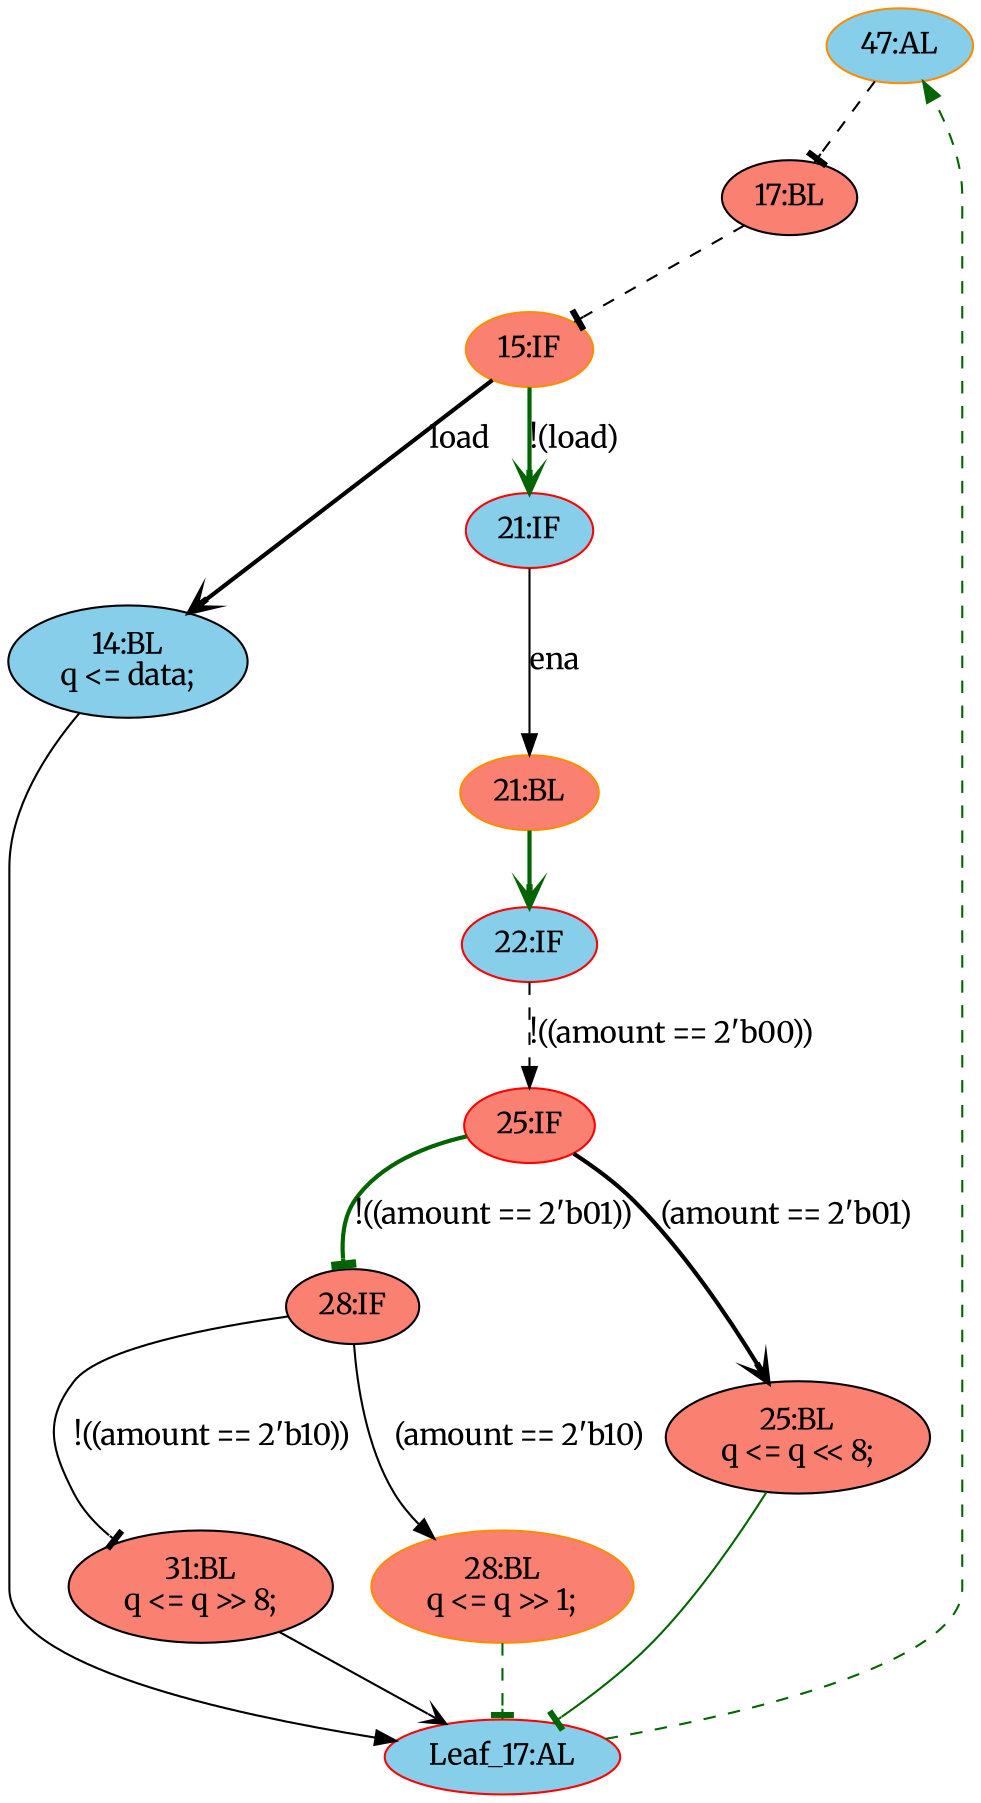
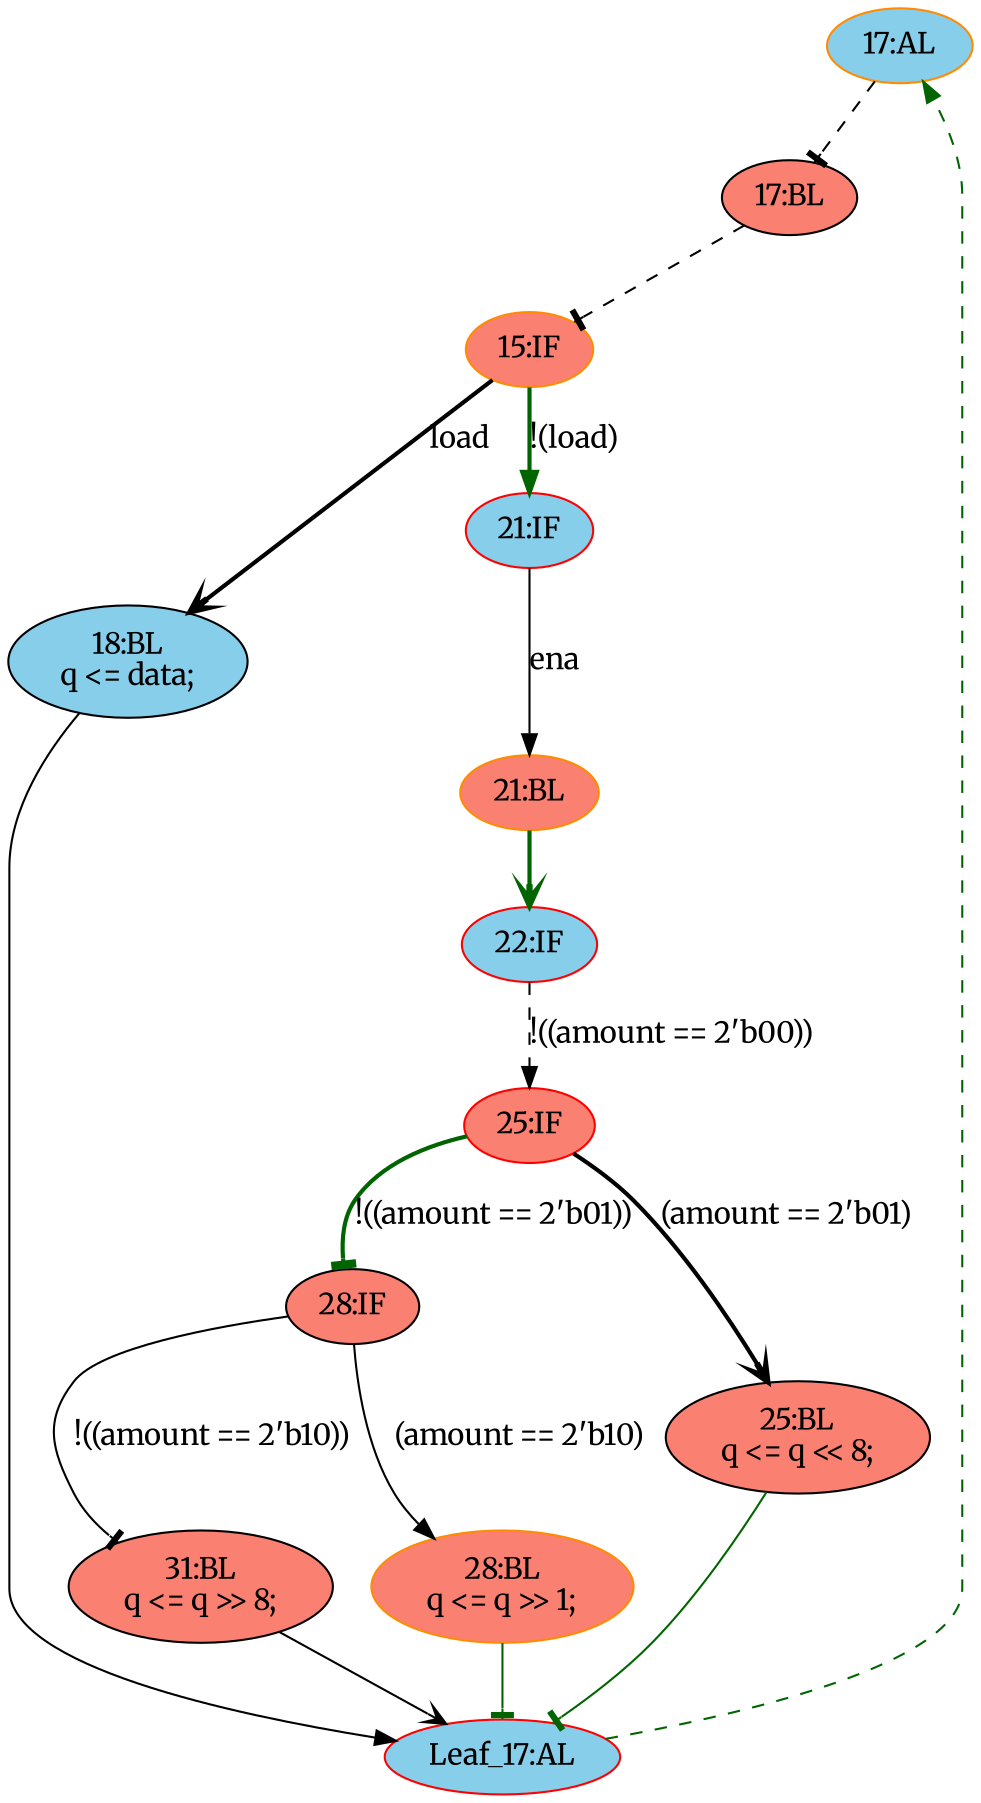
(900, 46) -> (900, 46)
(530, 430) -> (530, 430)
(128, 662) -> (128, 662)
(502, 1676) -> (502, 1676)
